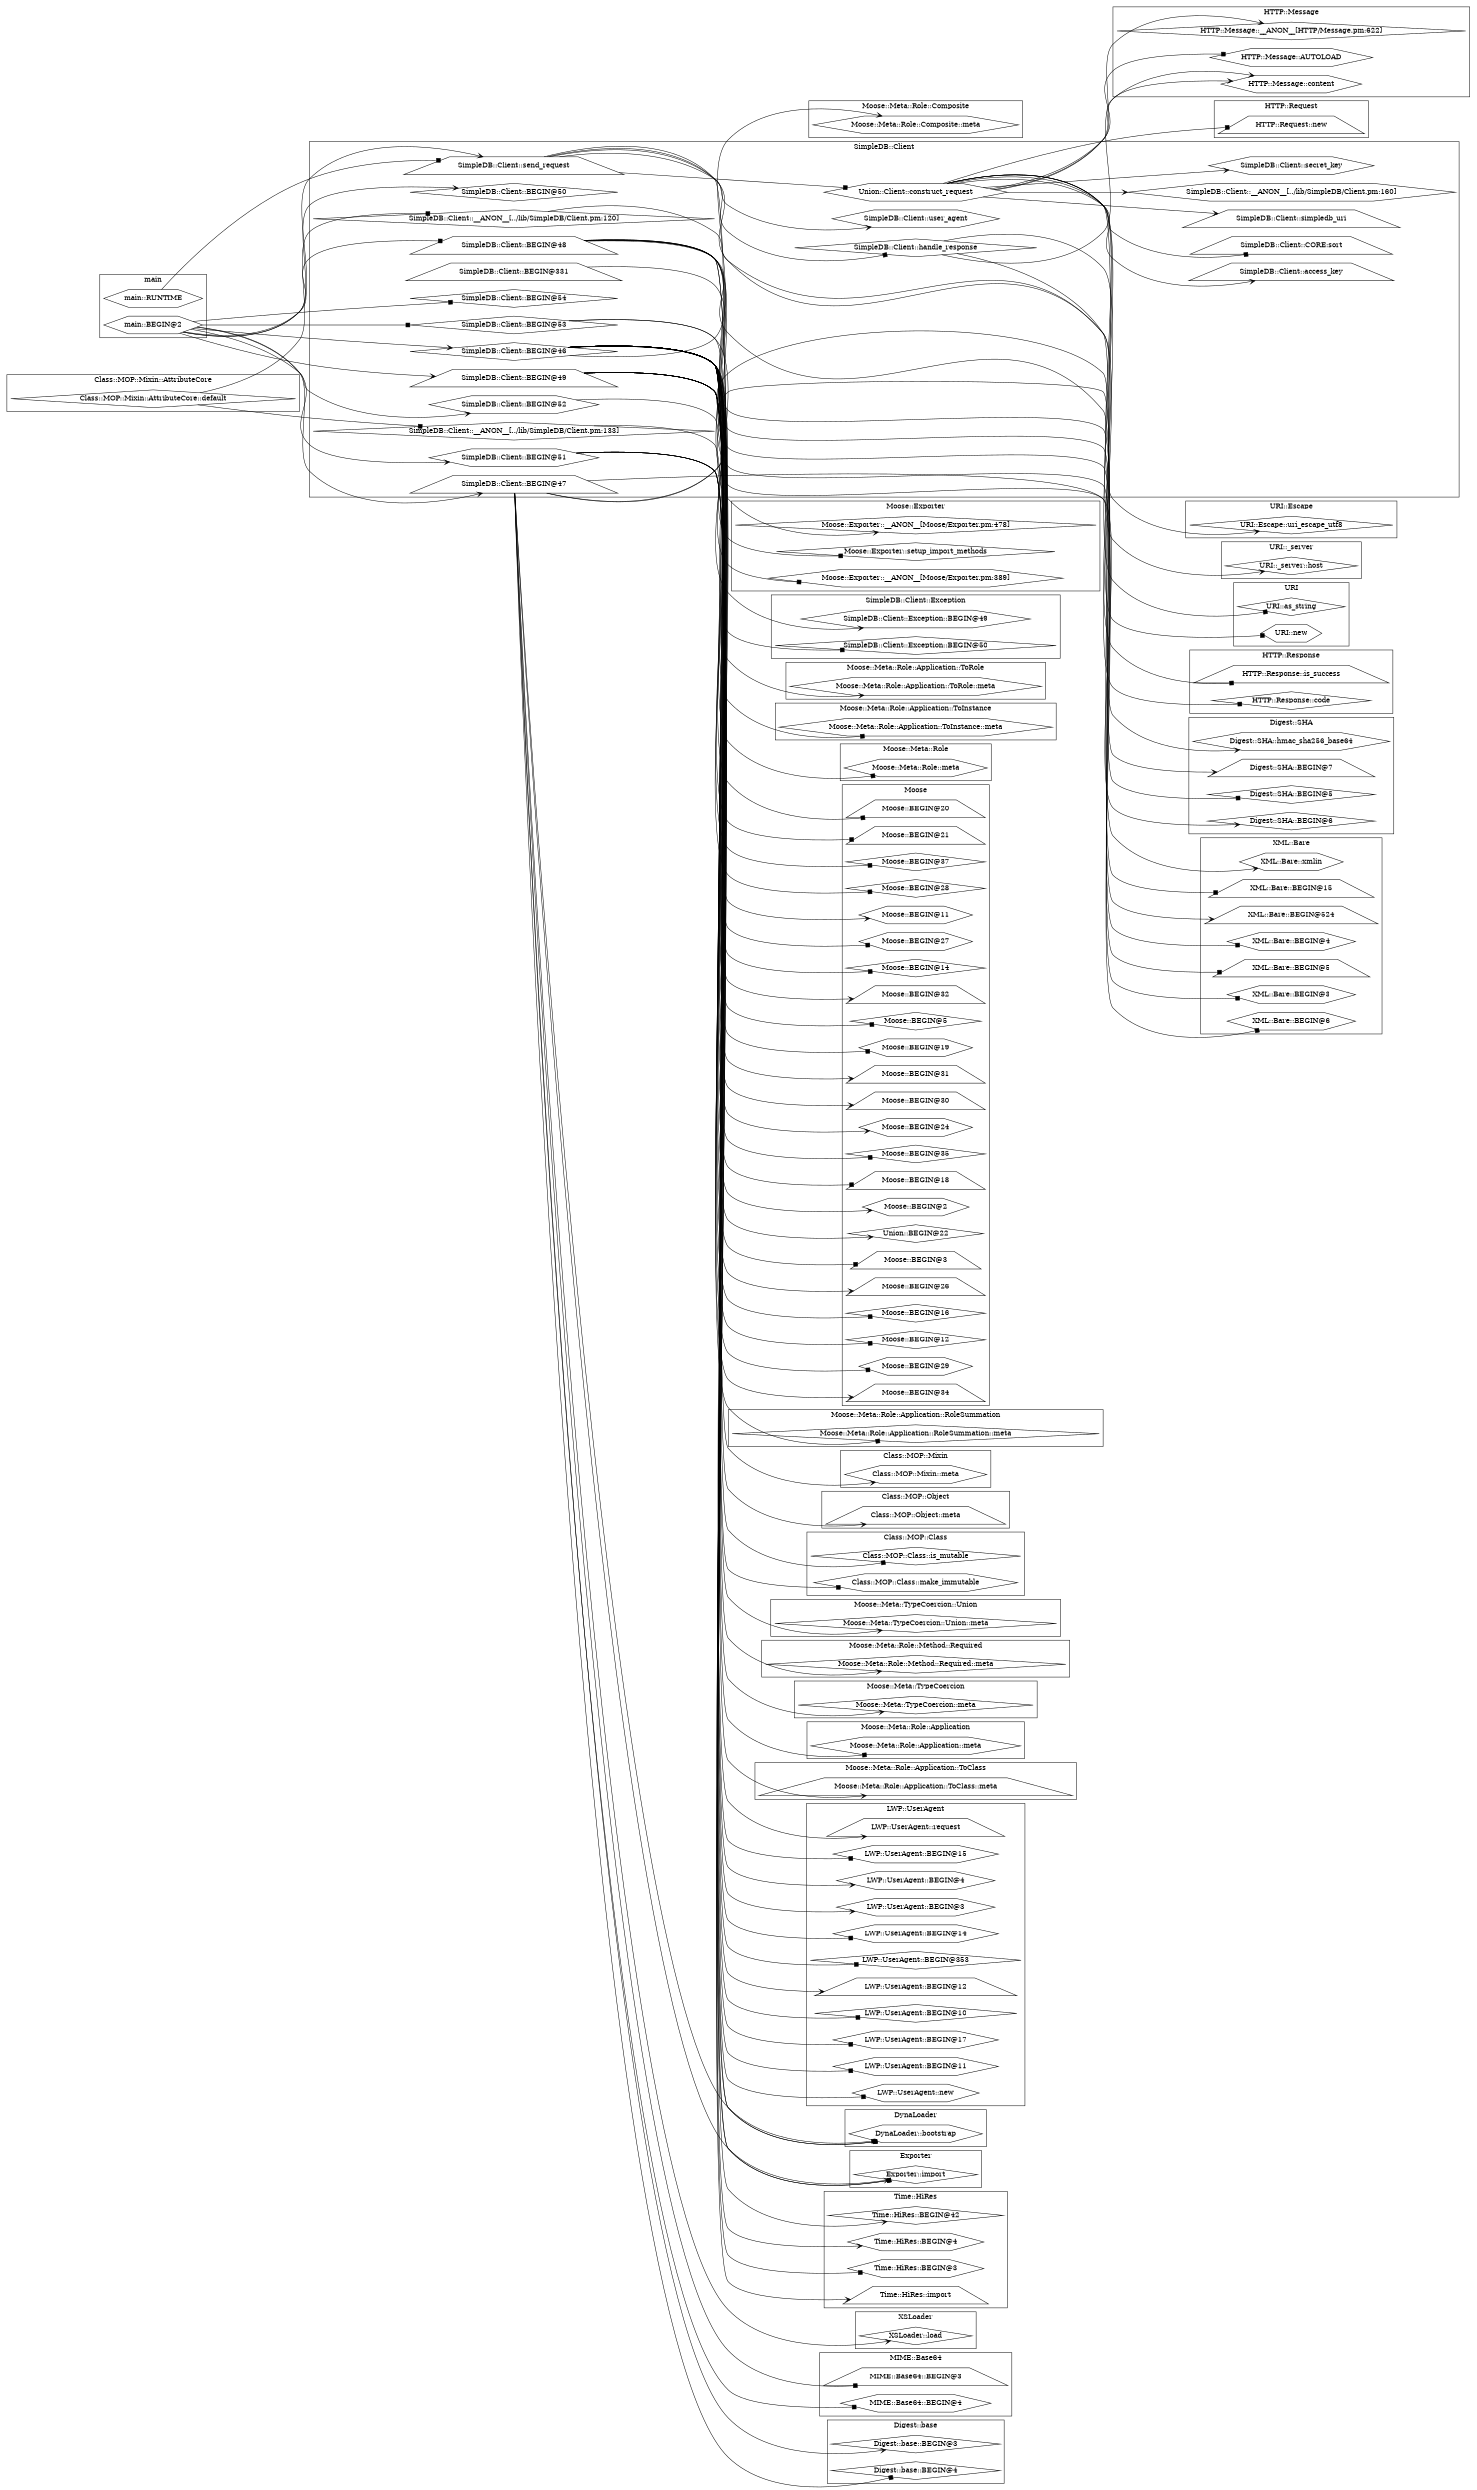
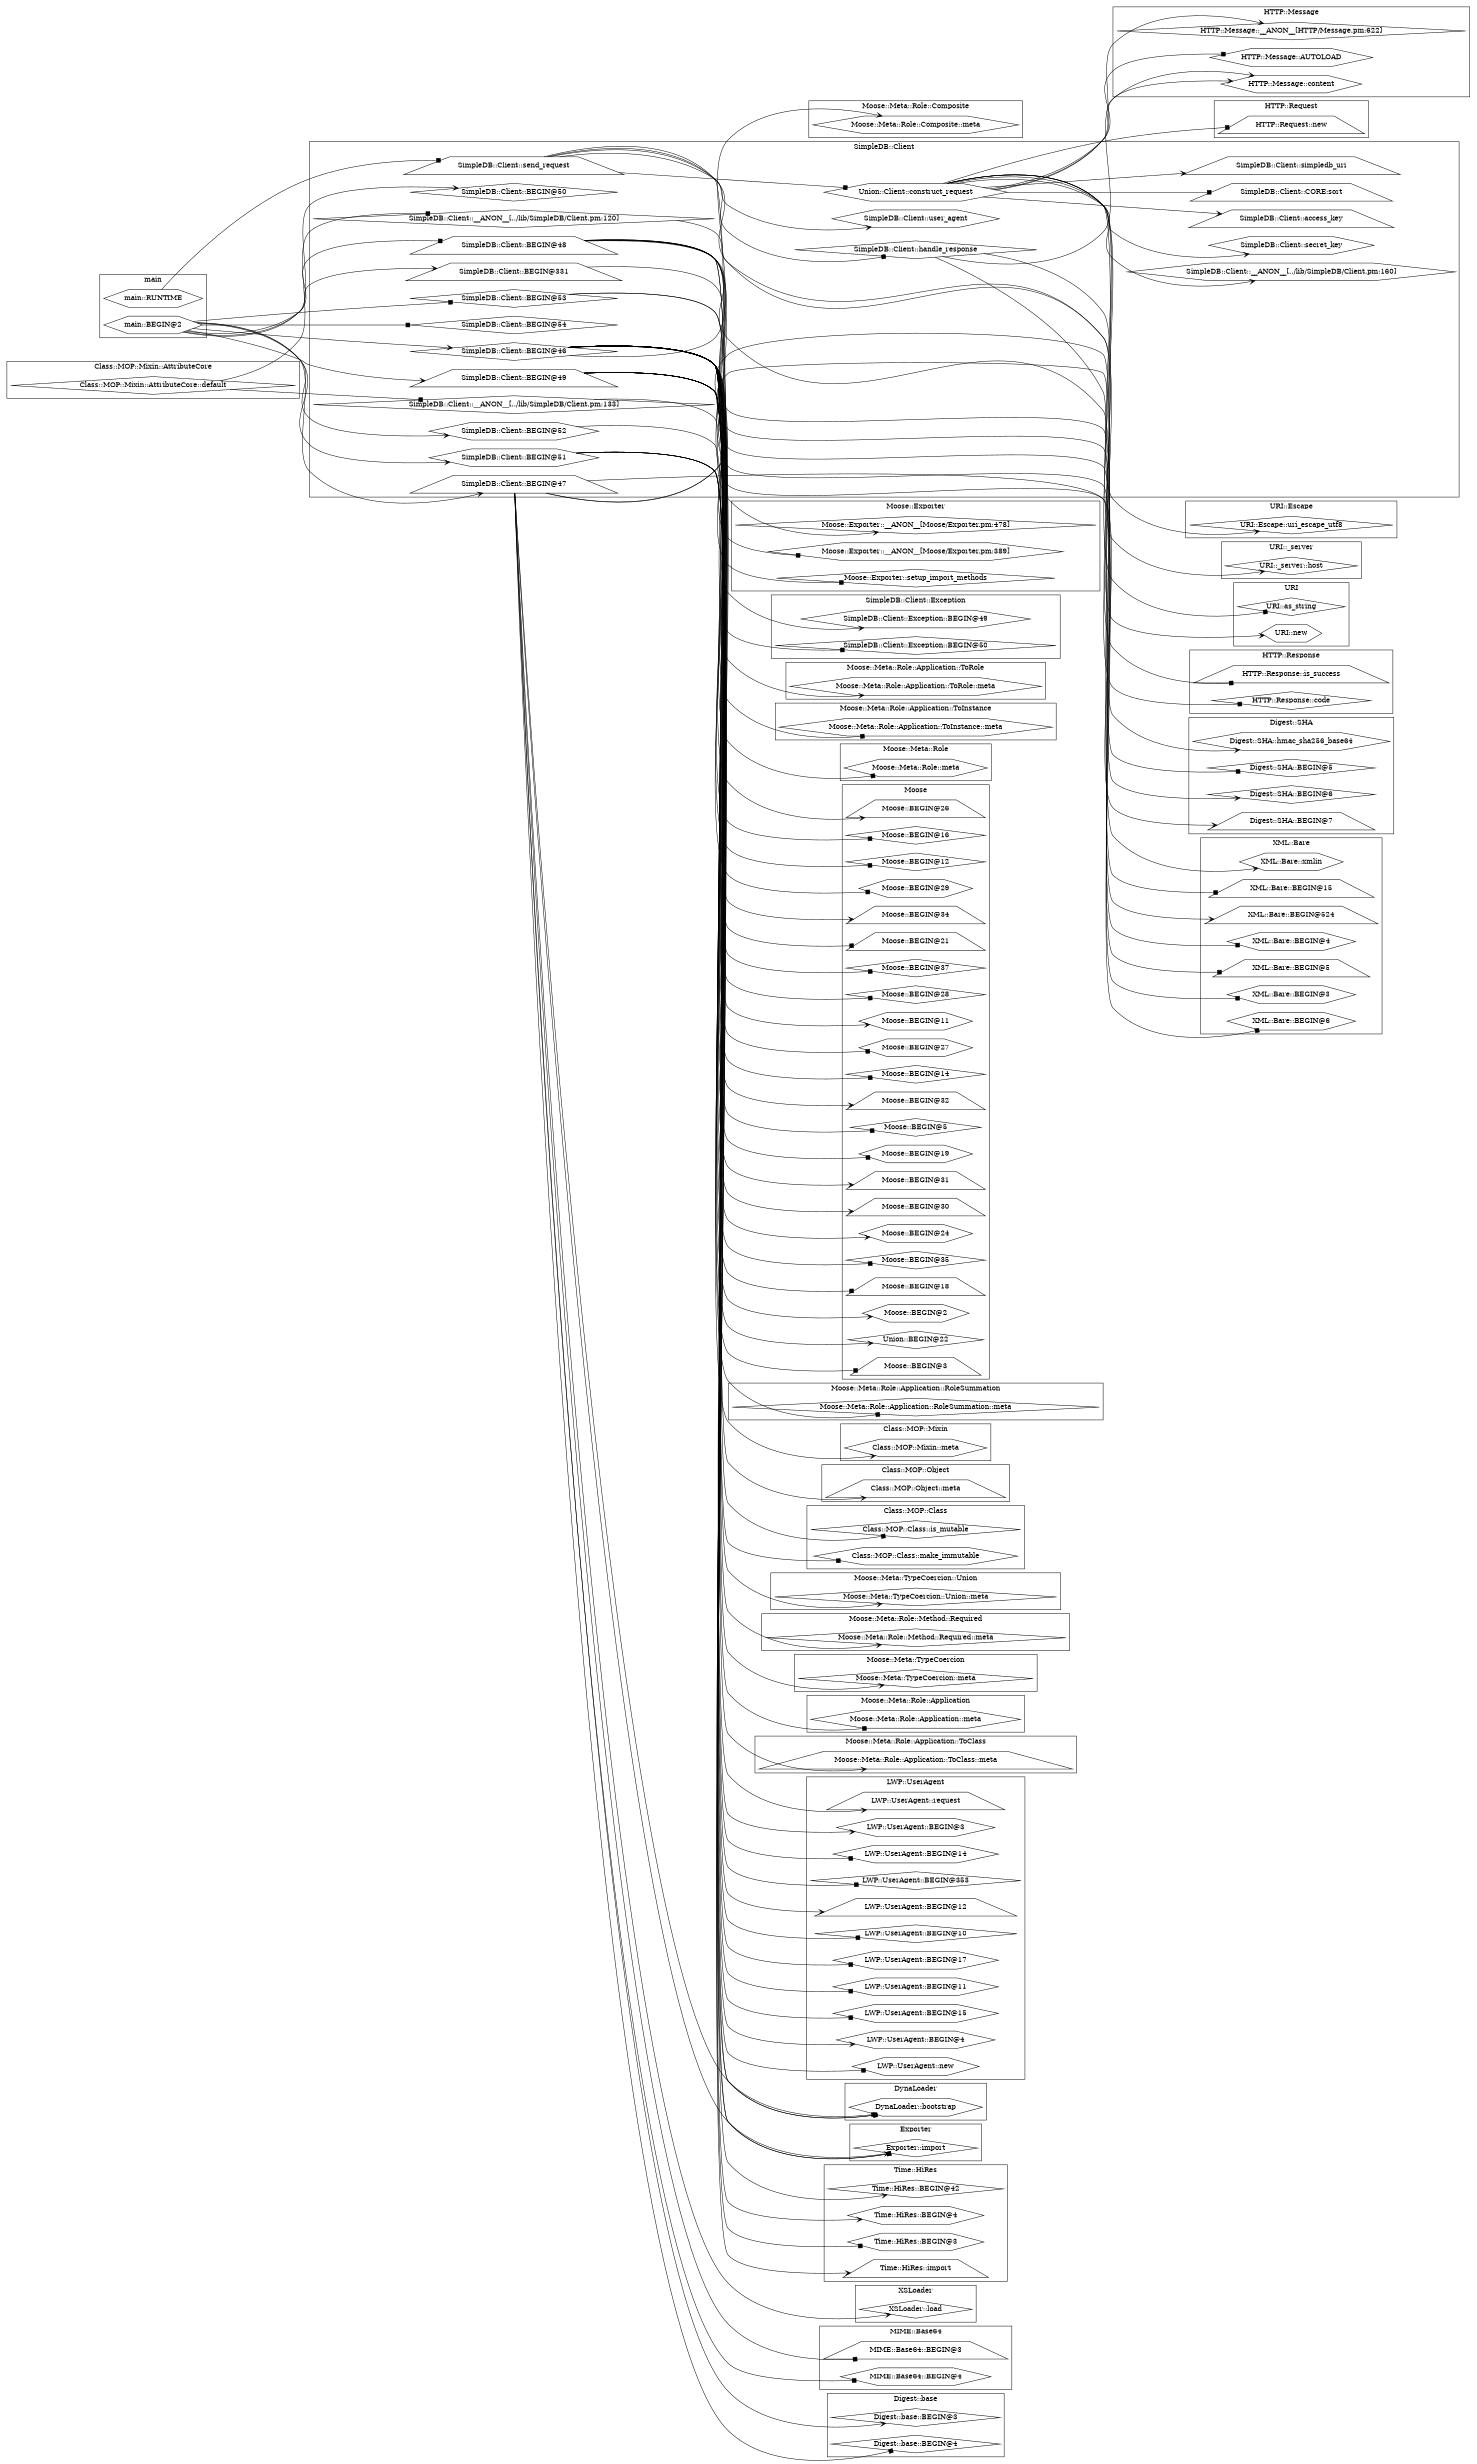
(302, 207) -> (317, 281)
(983, 281) -> (962, 286)
(916, 809) -> none
